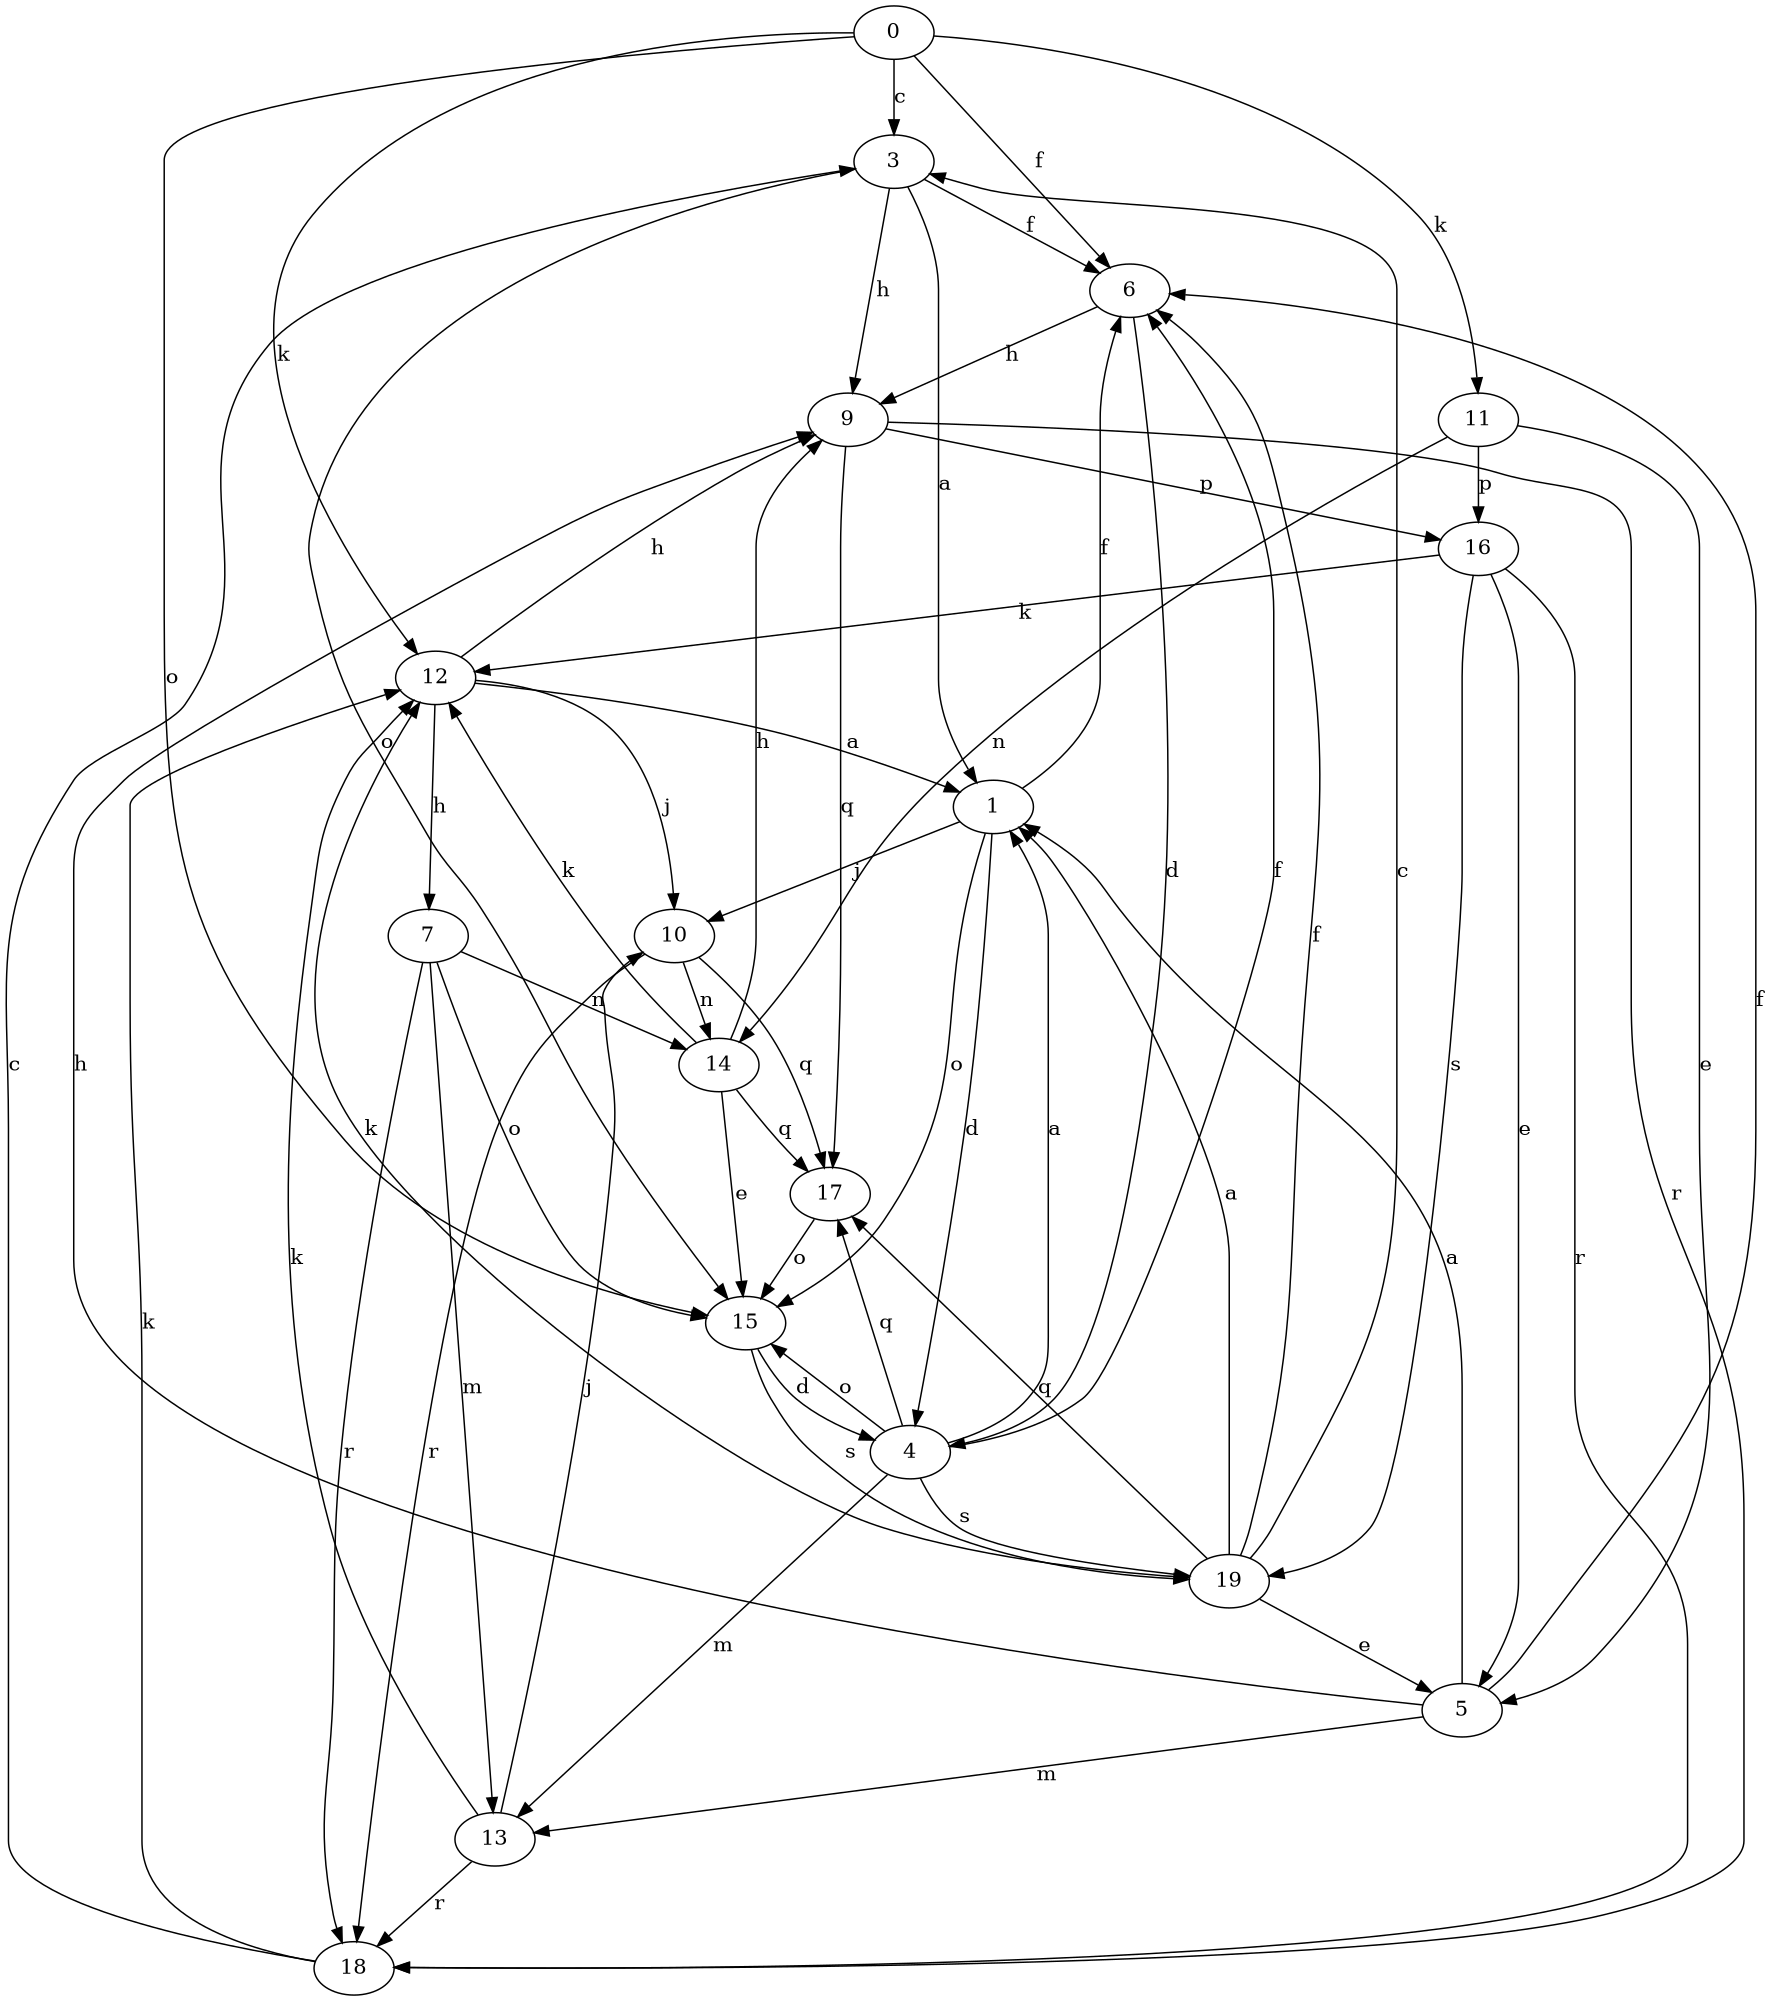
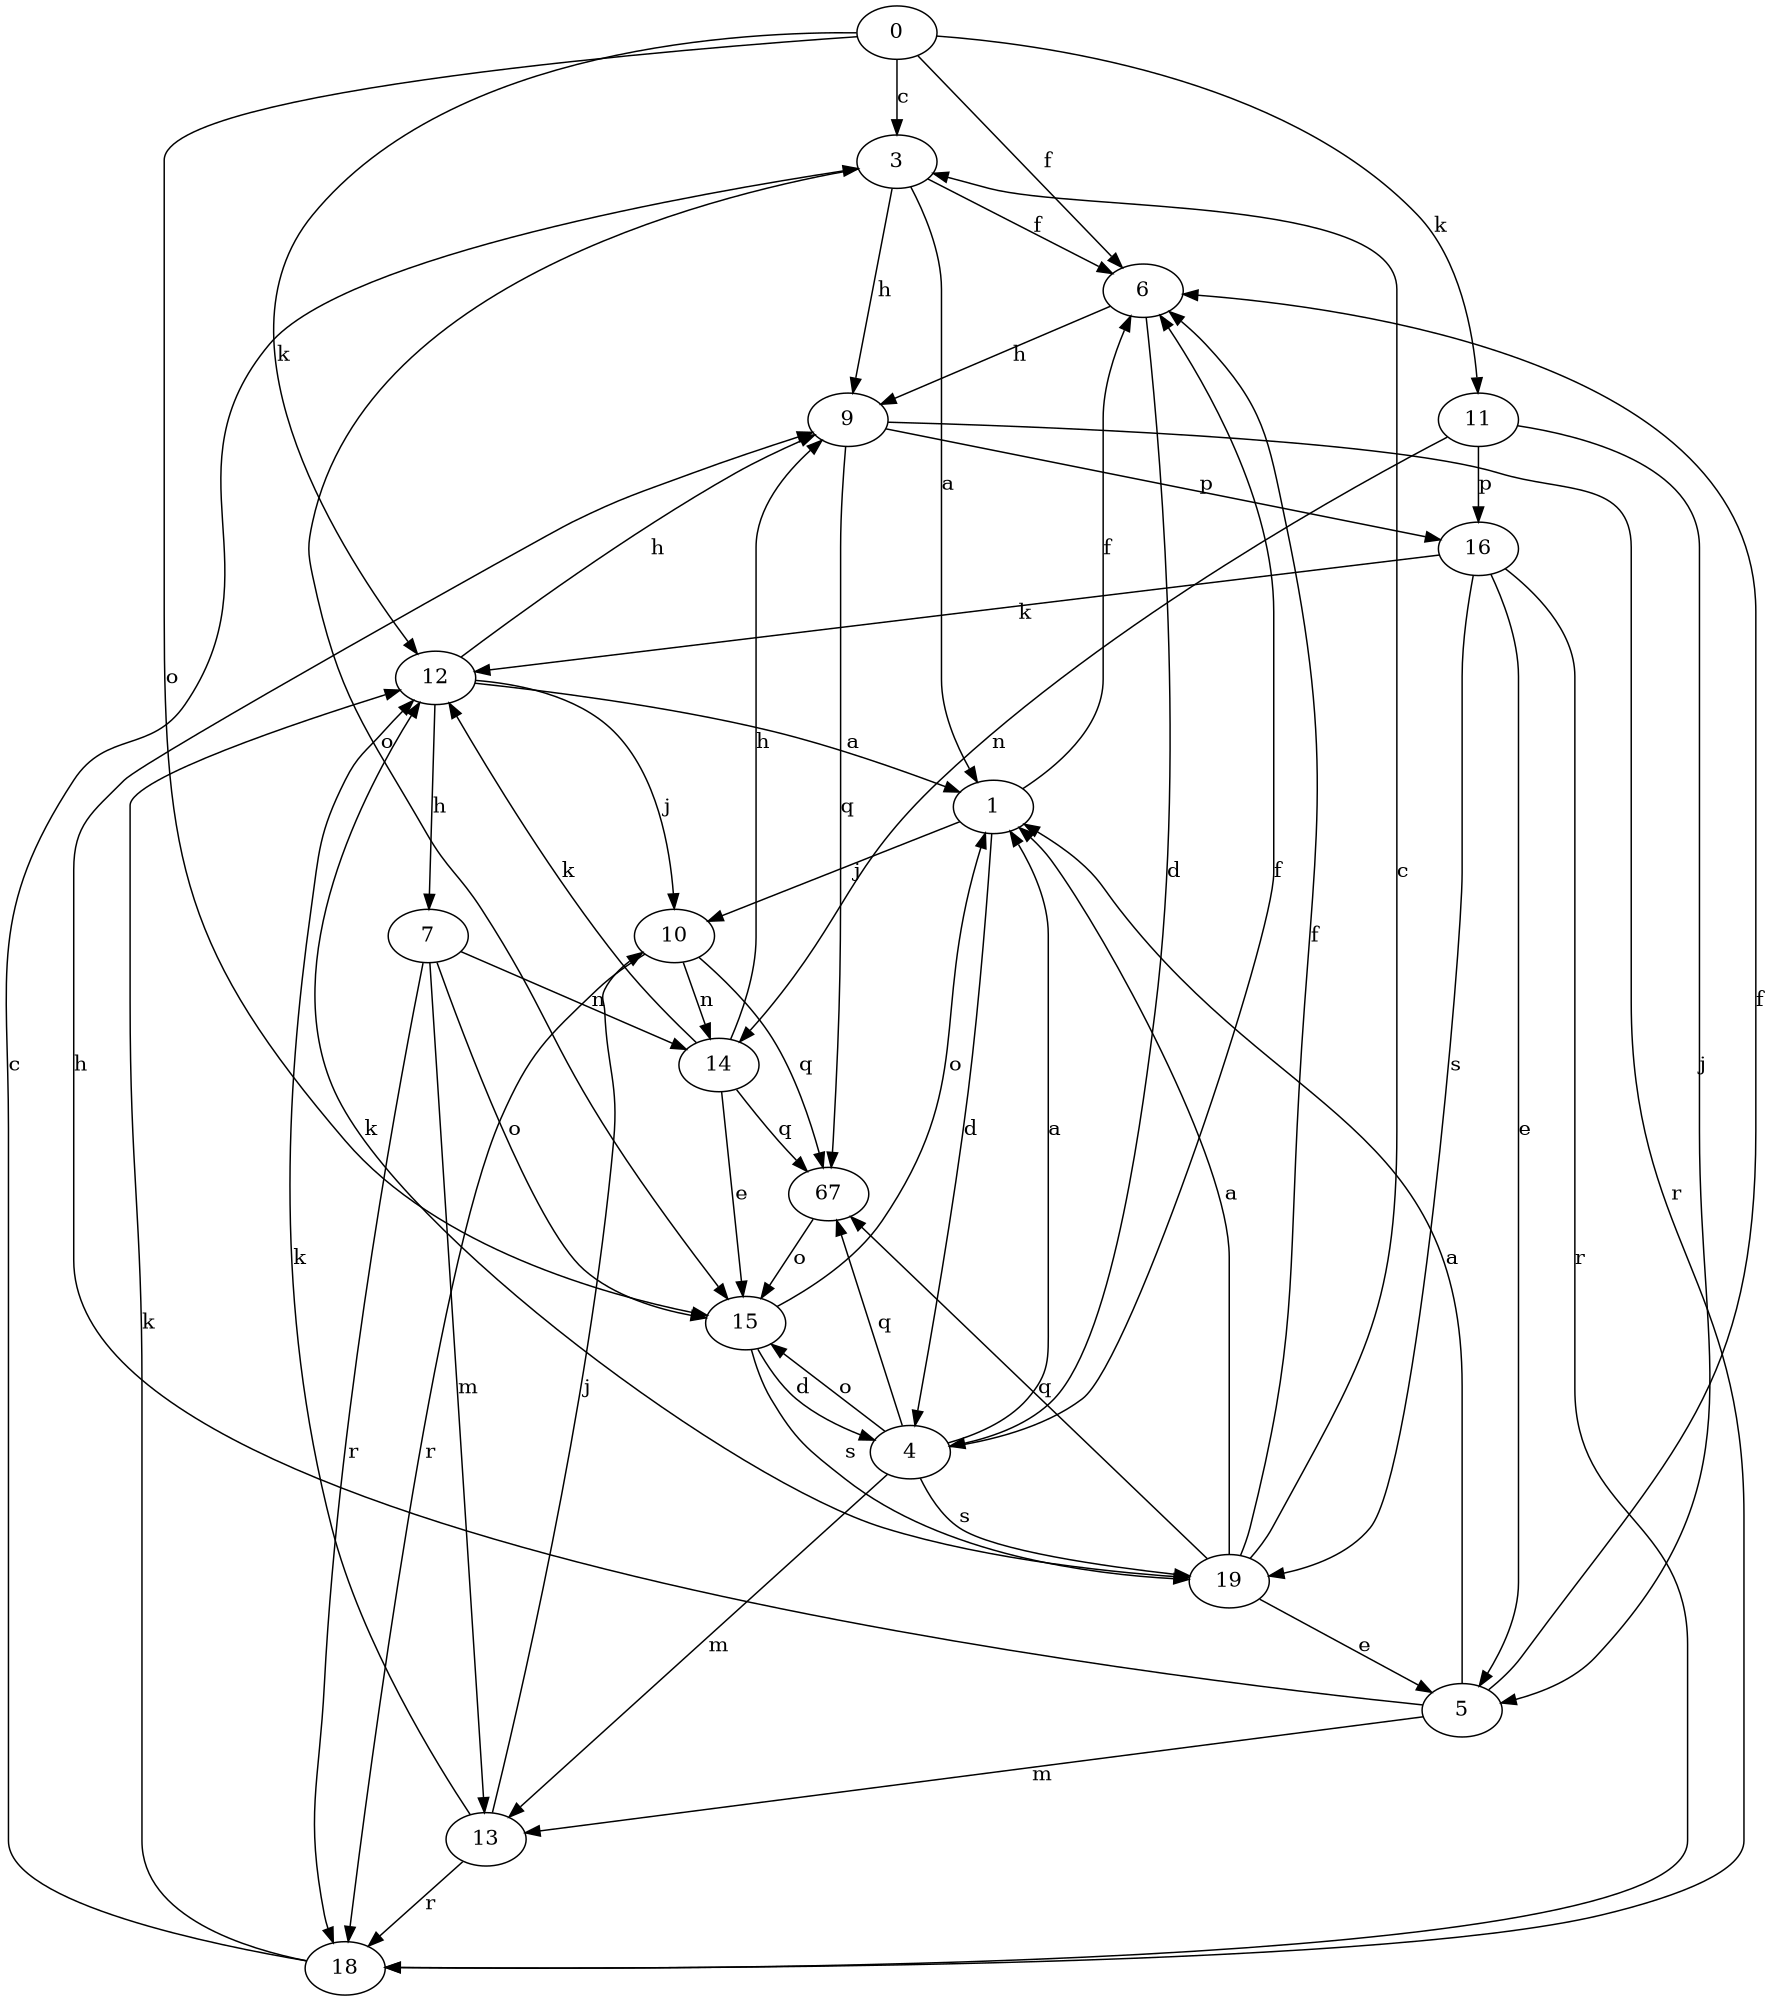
(1706, 1065) -> (1703, 1065)
(941, 1093) -> (936, 1107)
(830, 1194) -> (829, 1194)
